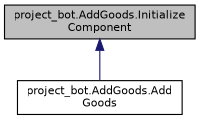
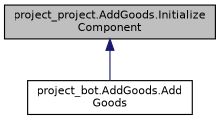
(100, 22) -> (110, 22)
